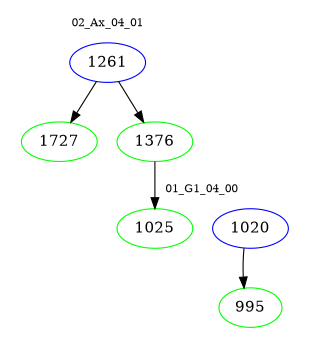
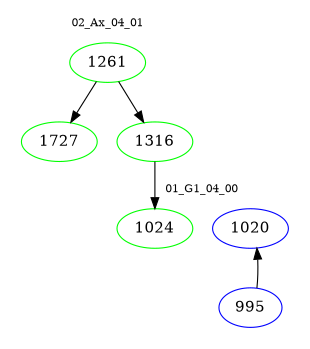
(108, 63) -> (108, 63)
(155, 142) -> (155, 142)
(155, 229) -> (155, 229)
(243, 263) -> (258, 274)
(250, 308) -> (250, 308)
